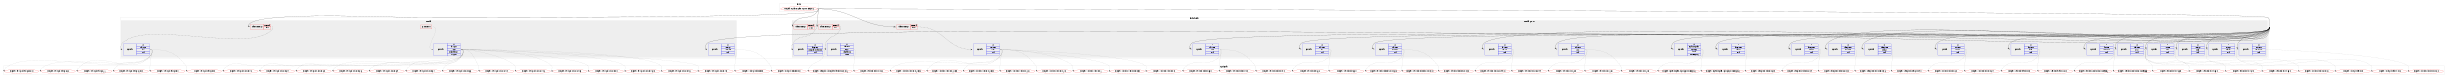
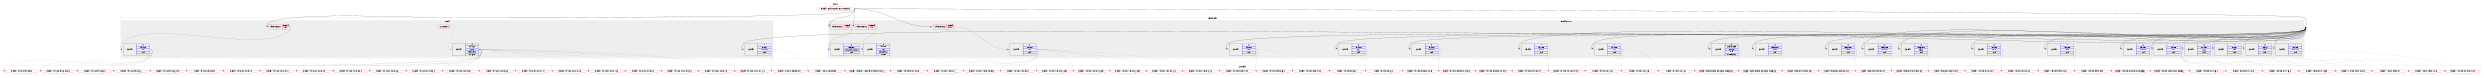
none -> (753, 71)
